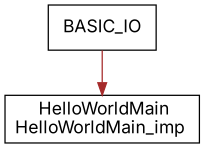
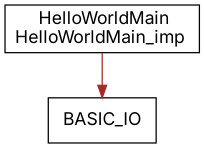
(102, 66) -> (102, 69)
